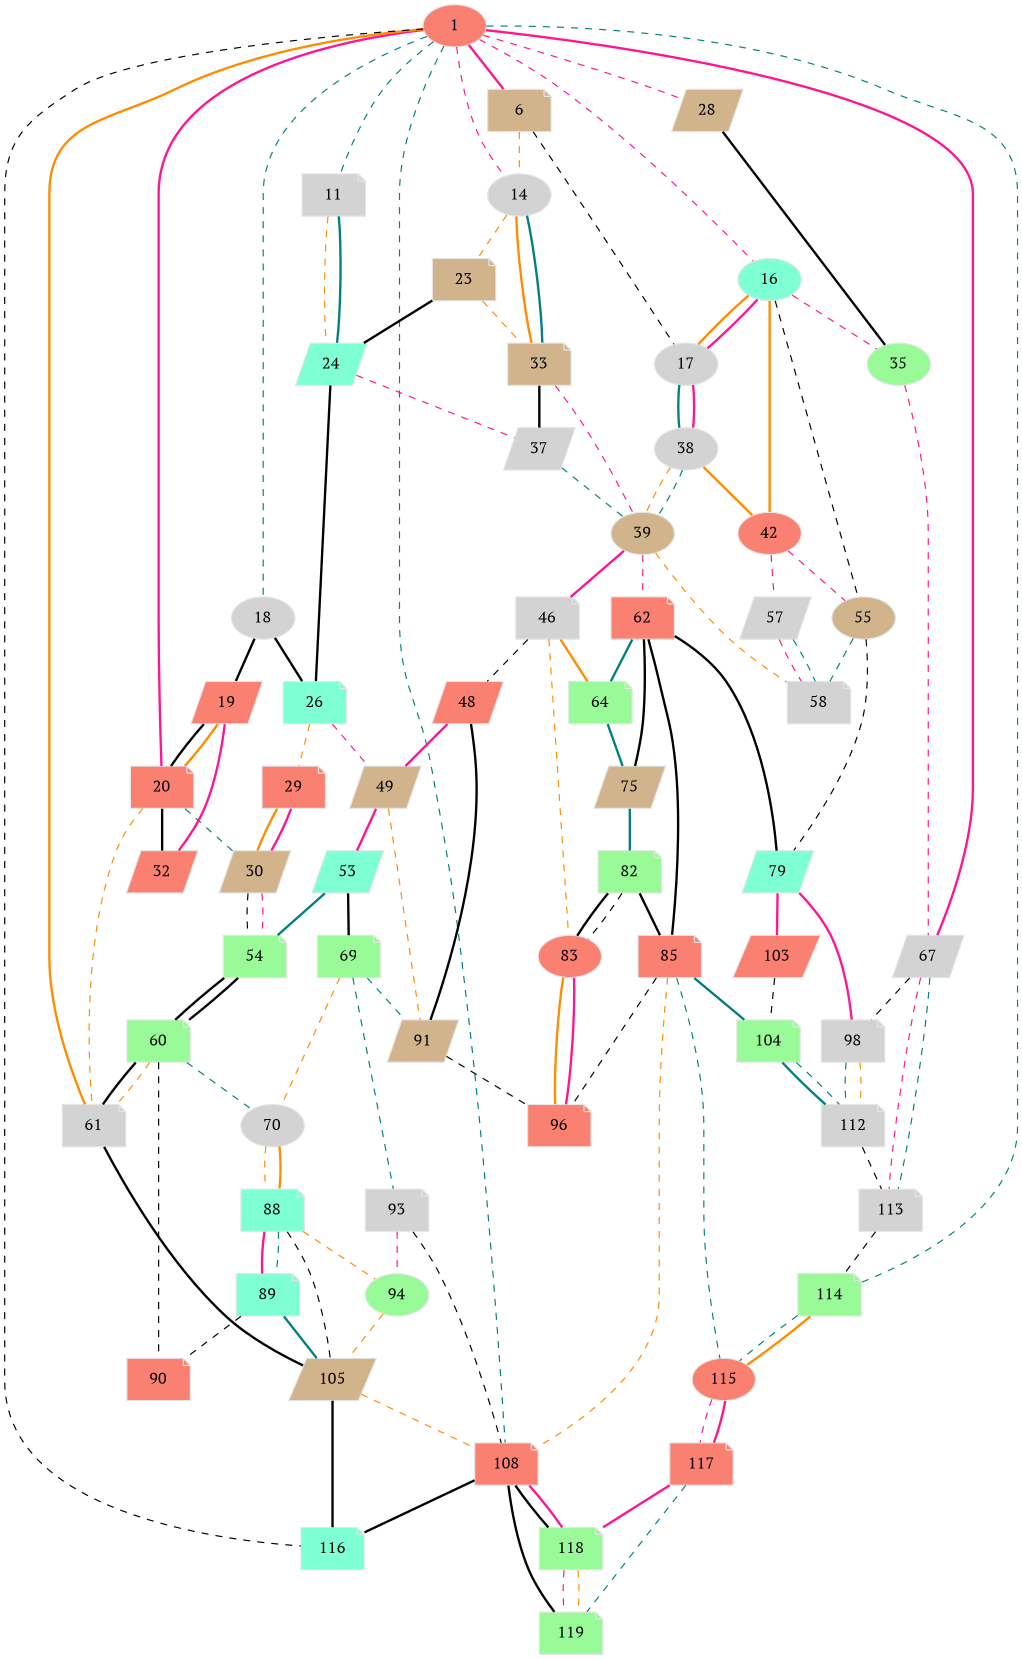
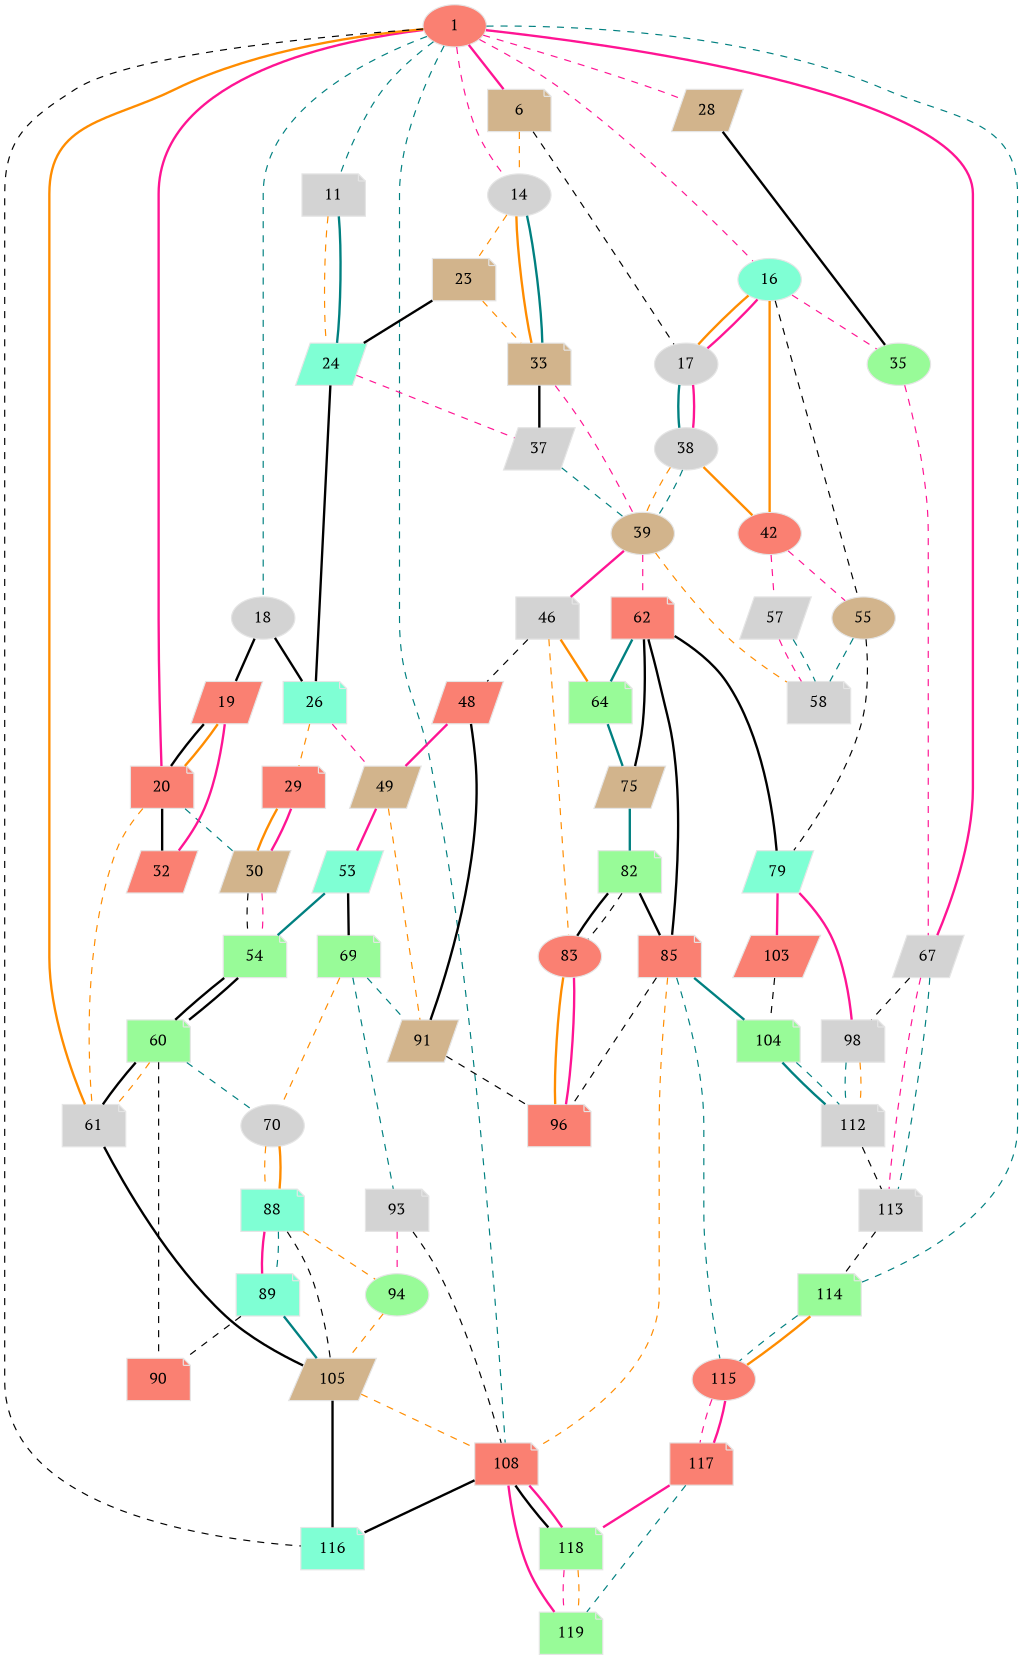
(522, 1552) -> (522, 1552)
